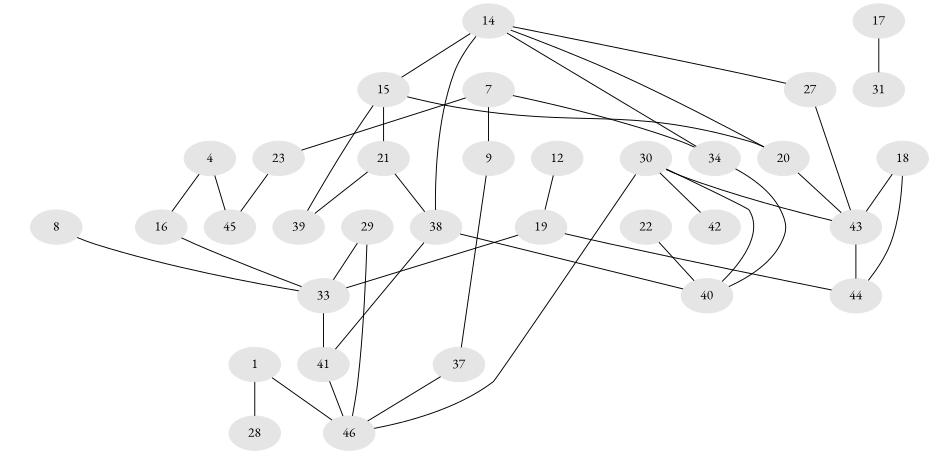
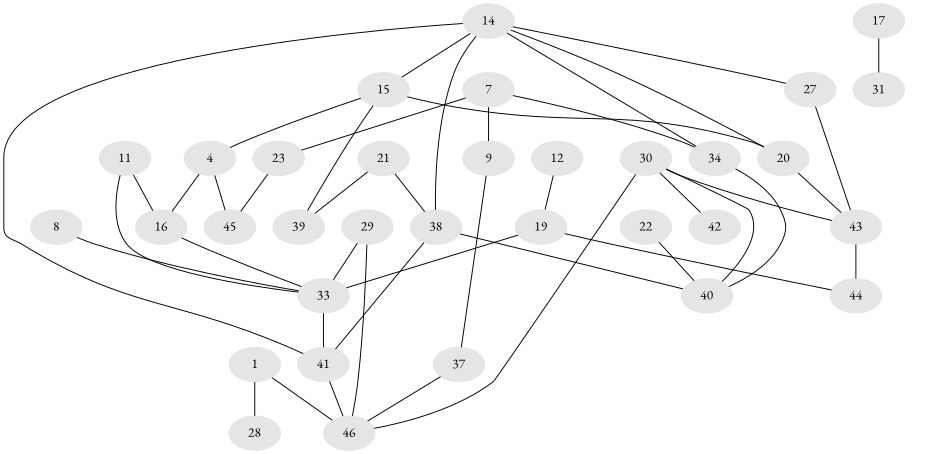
none -> (29, 118)
(384, 130) -> (295, 121)
none -> (125, 158)
(903, 158) -> none
